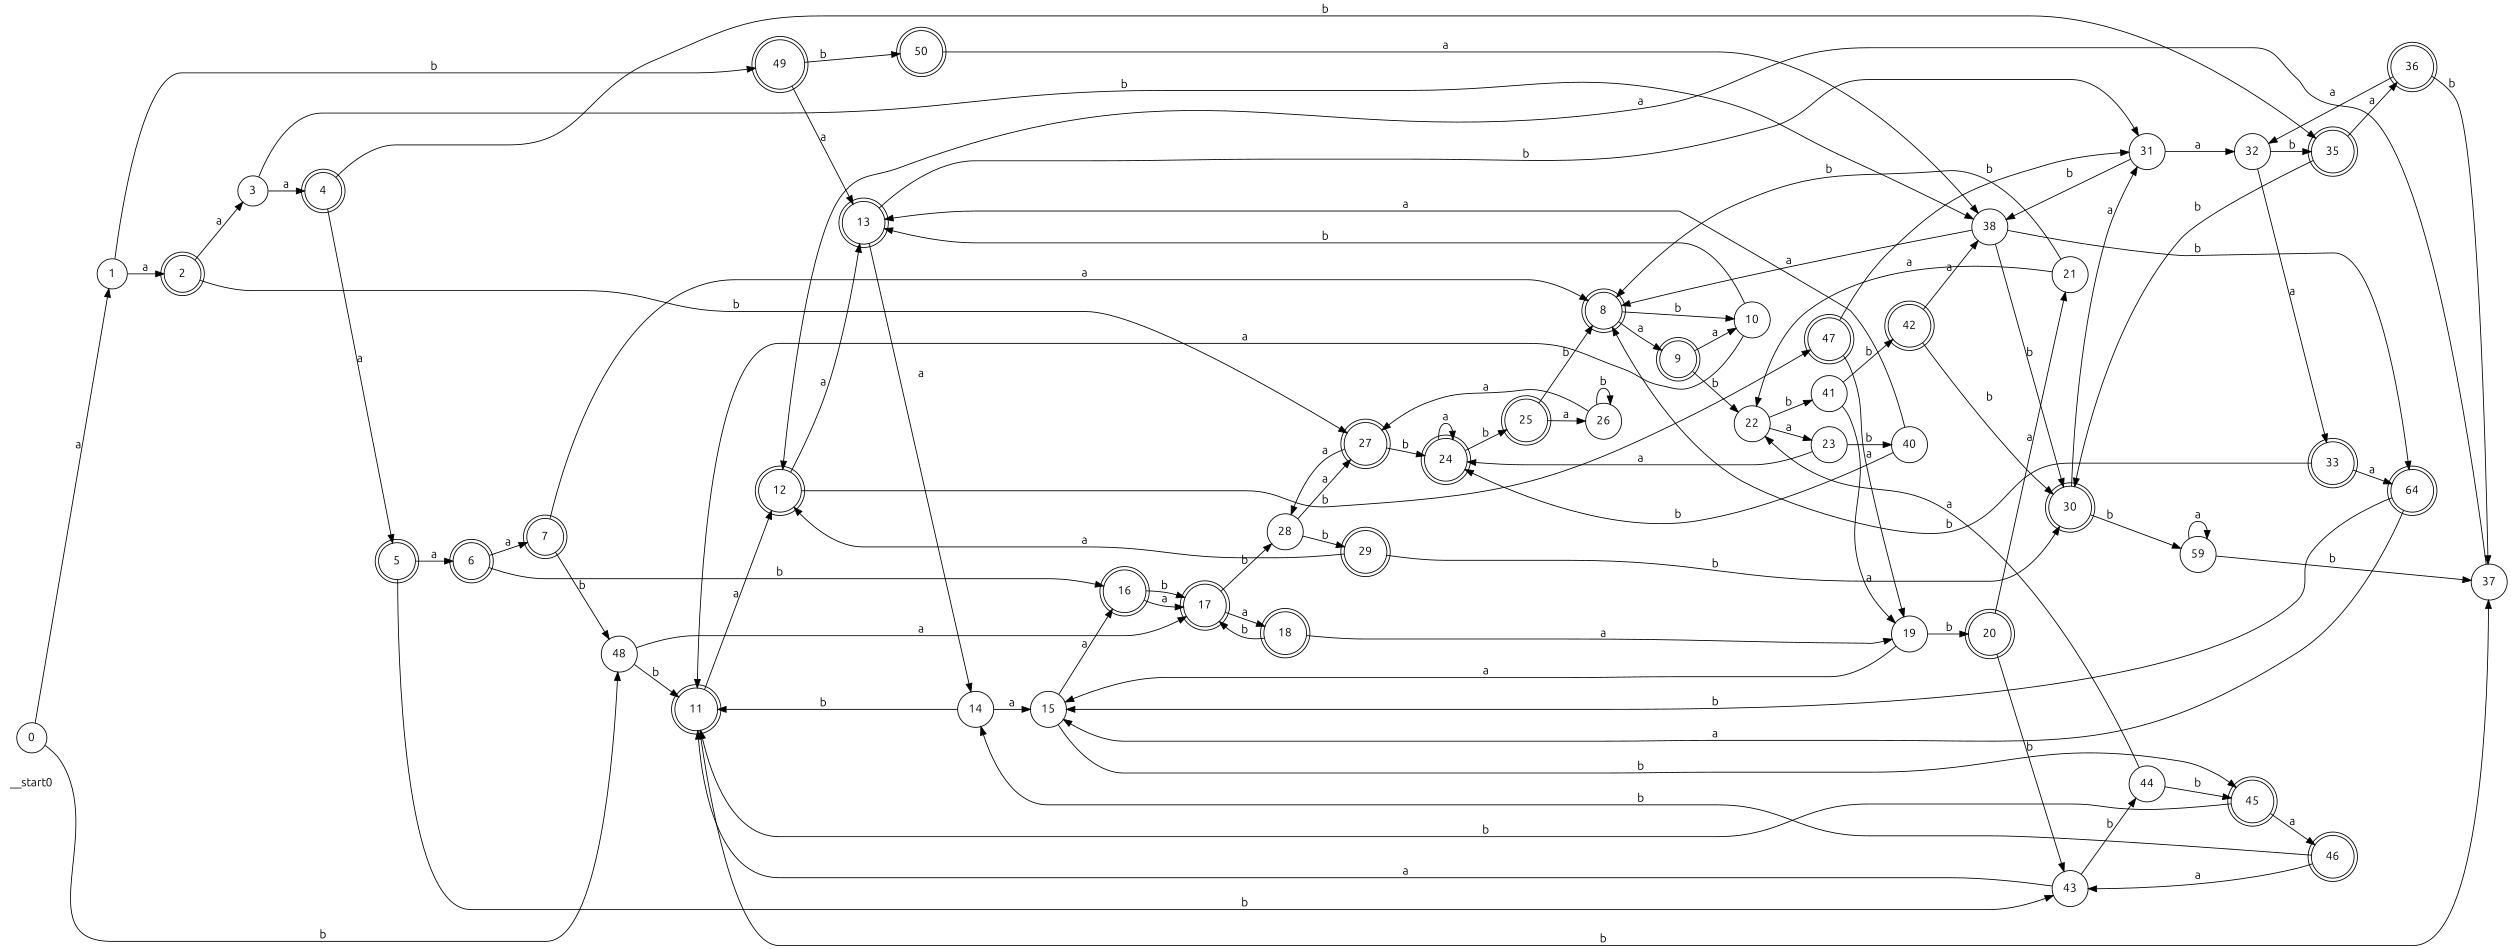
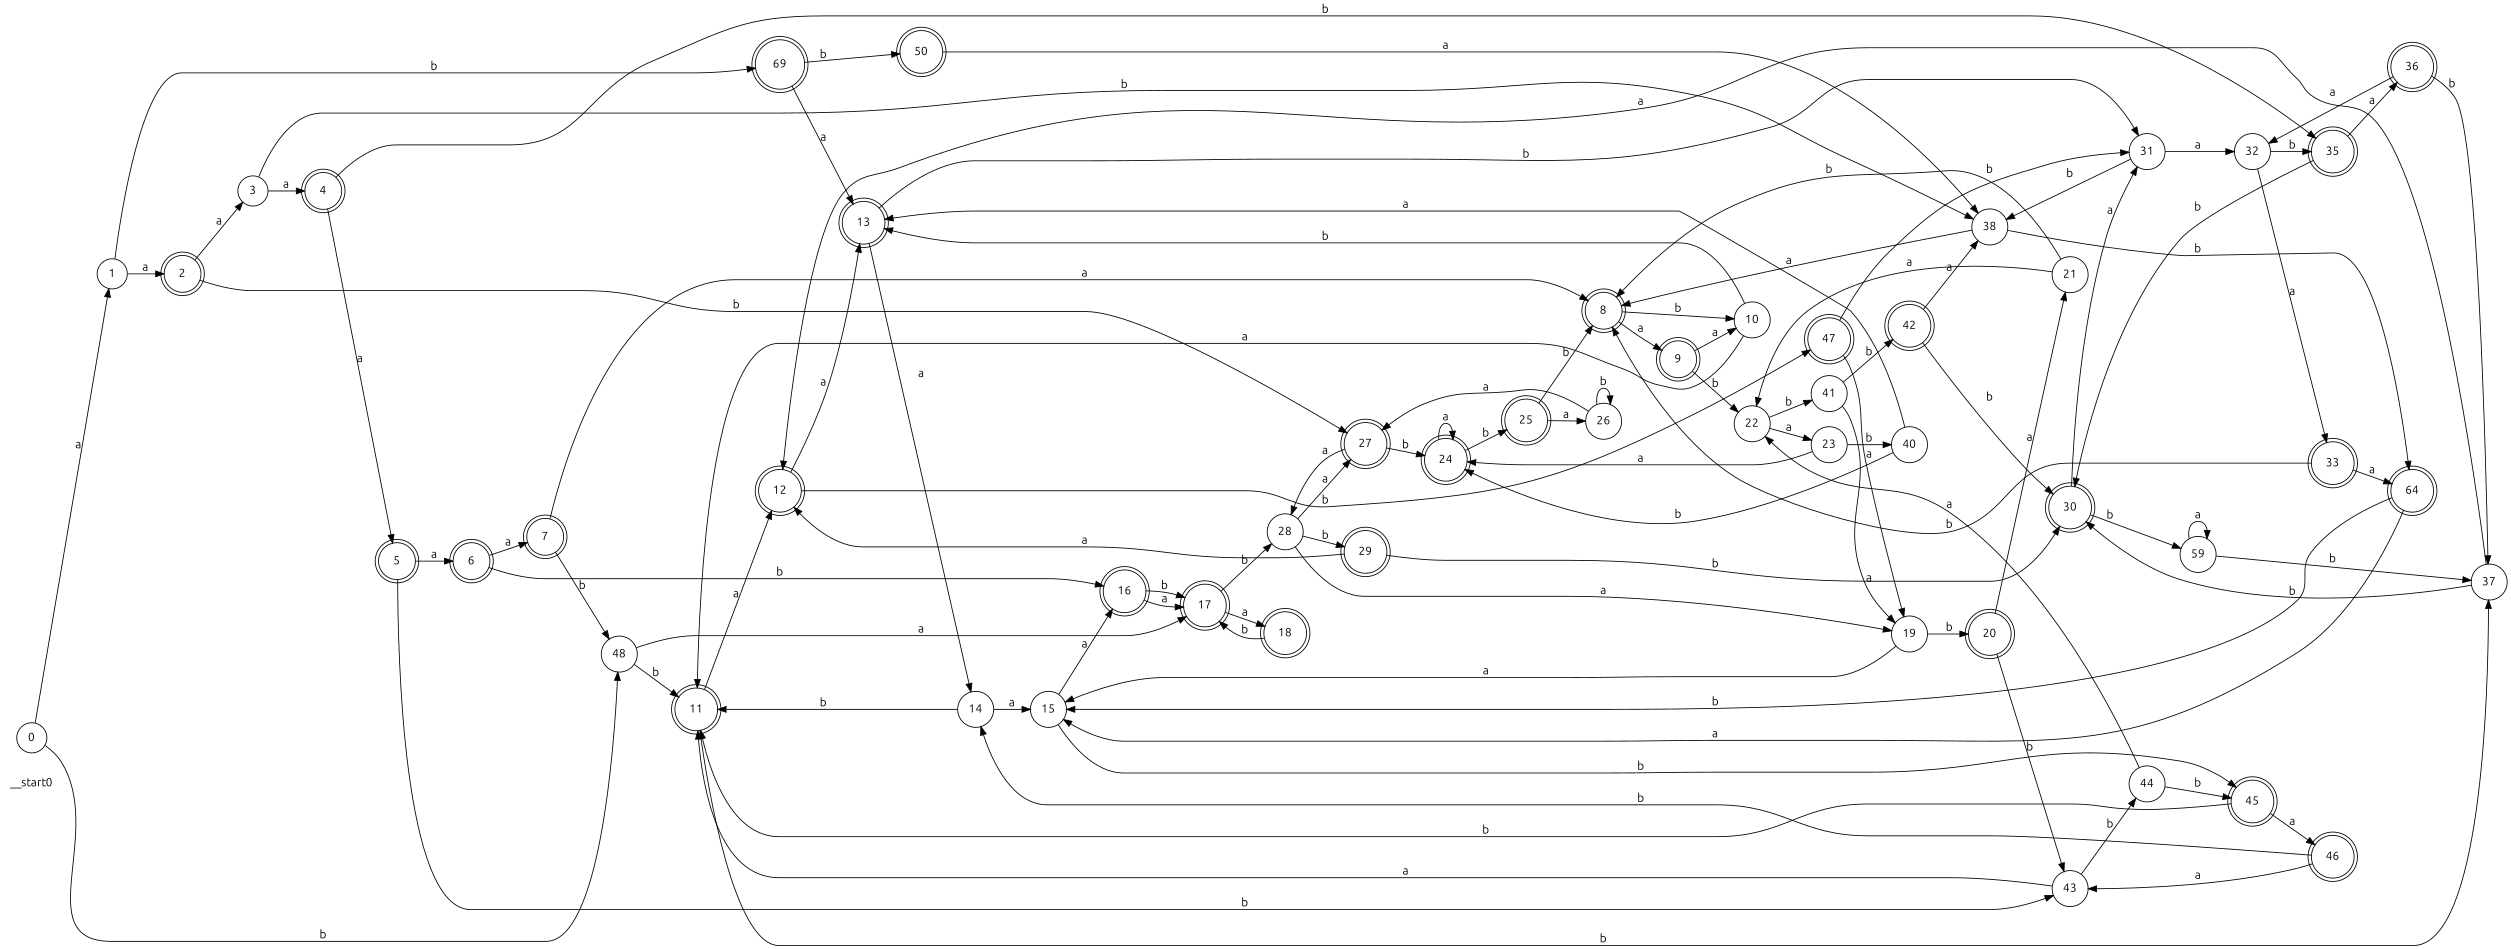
(780, 64) -> (780, 64)
(2028, 361) -> (2274, 596)
(1595, 639) -> (1581, 597)
